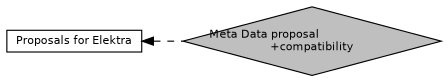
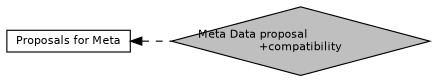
(74, 41) -> (69, 41)
